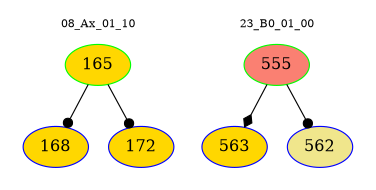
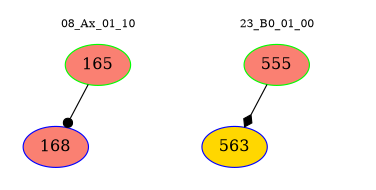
(98, 65) -> (98, 65)
(56, 147) -> (56, 147)
(141, 147) -> none
(320, 147) -> none
